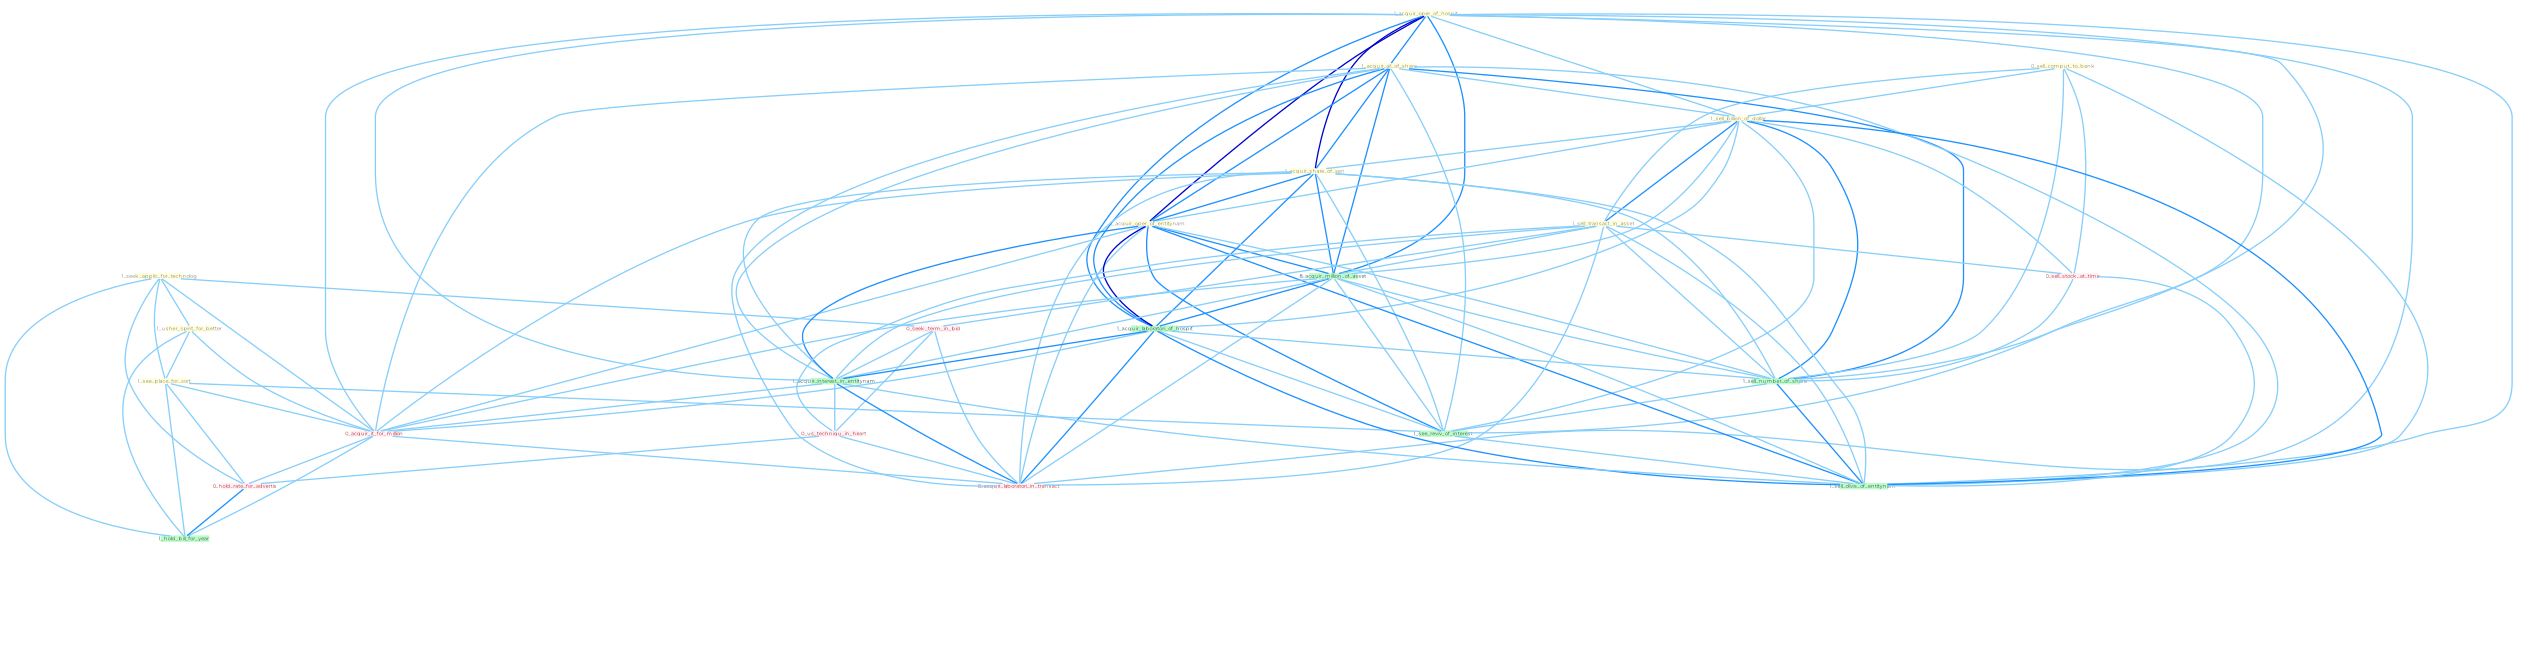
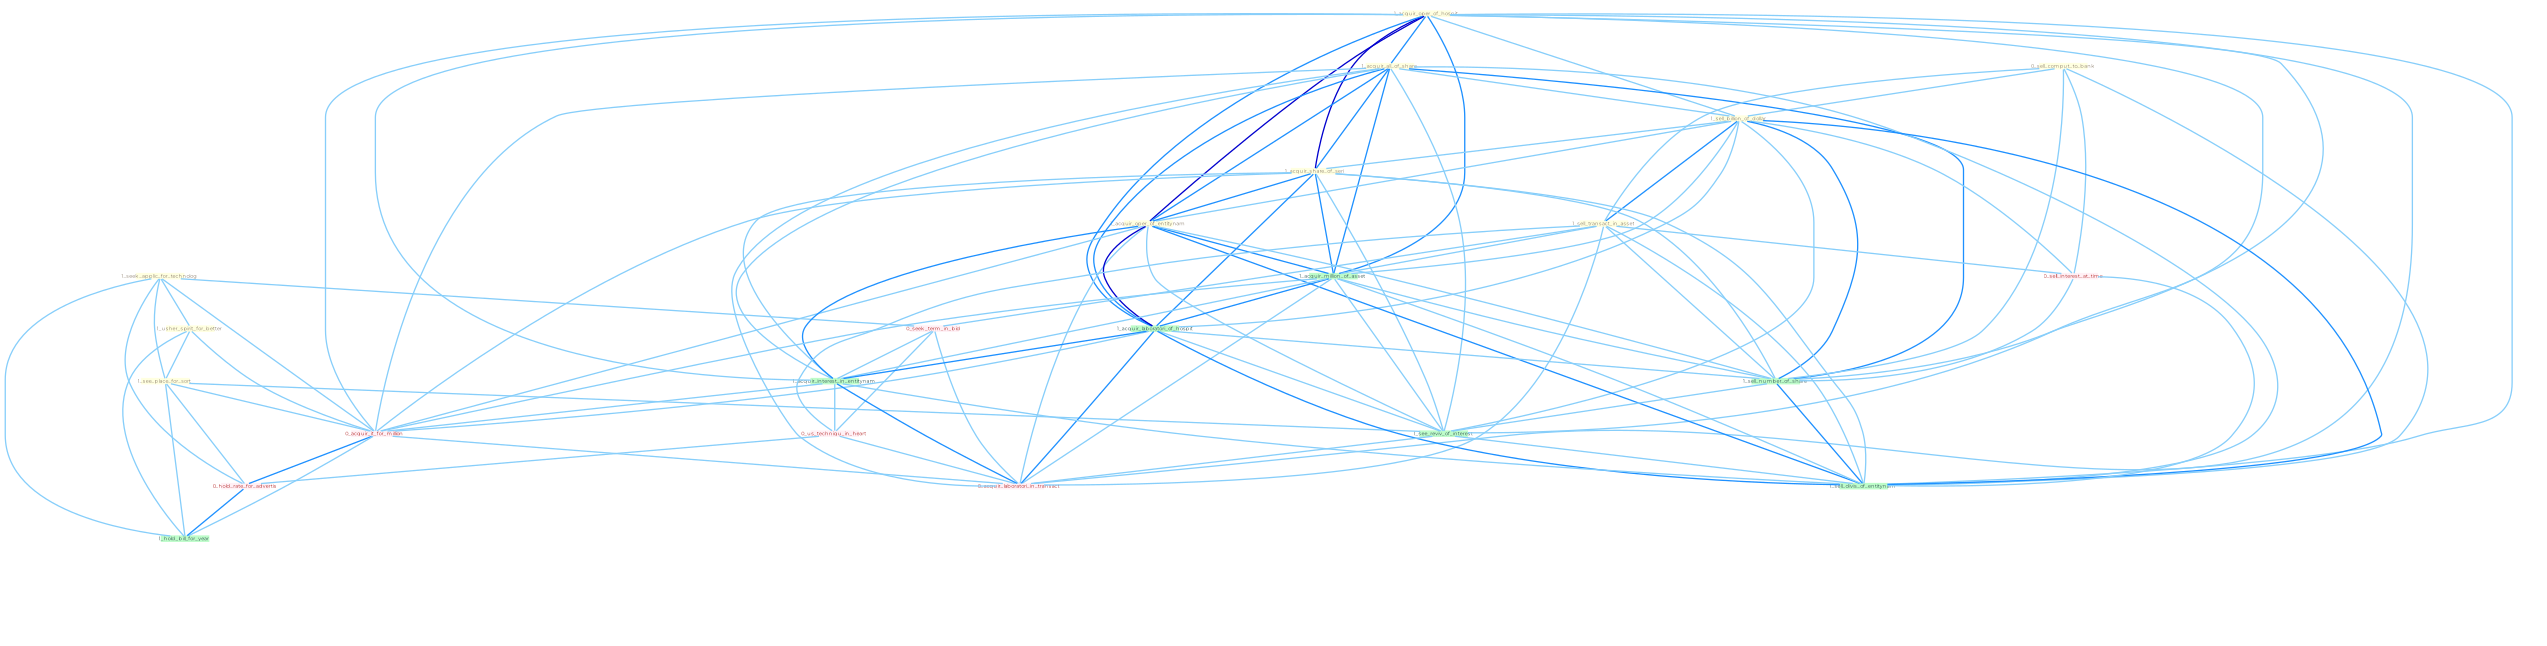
(1198, 264) -> none
(1074, 267) -> (1232, 460)
(1334, 276) -> (1334, 276)
(2074, 276) -> (2074, 276)
(1271, 348) -> (1271, 348)
(310, 460) -> (310, 460)
